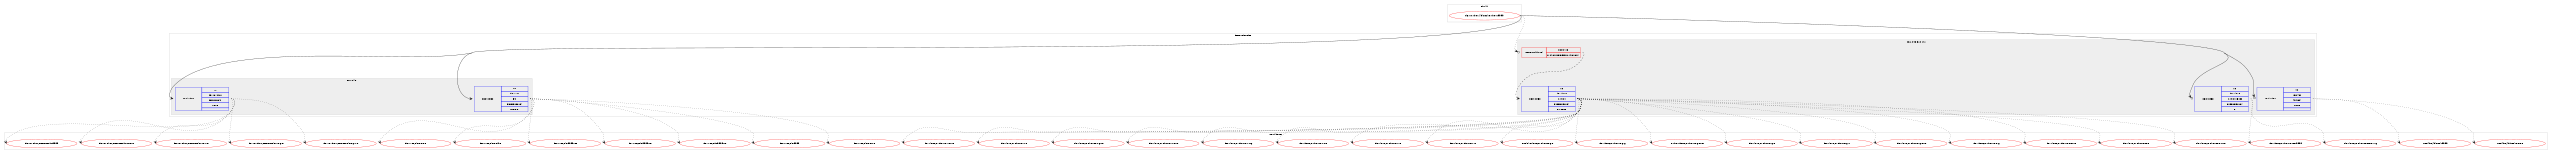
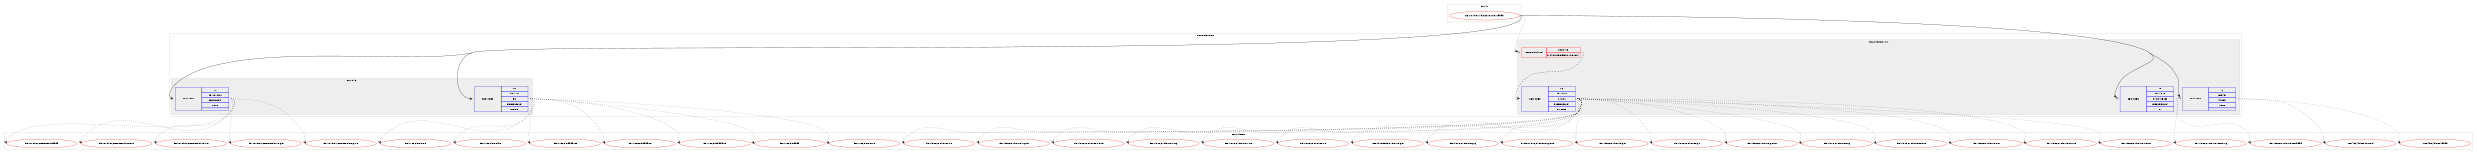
(1388, 143) -> none
